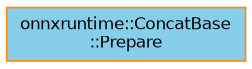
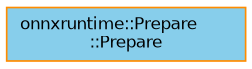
(126, 34) -> (126, 34)
